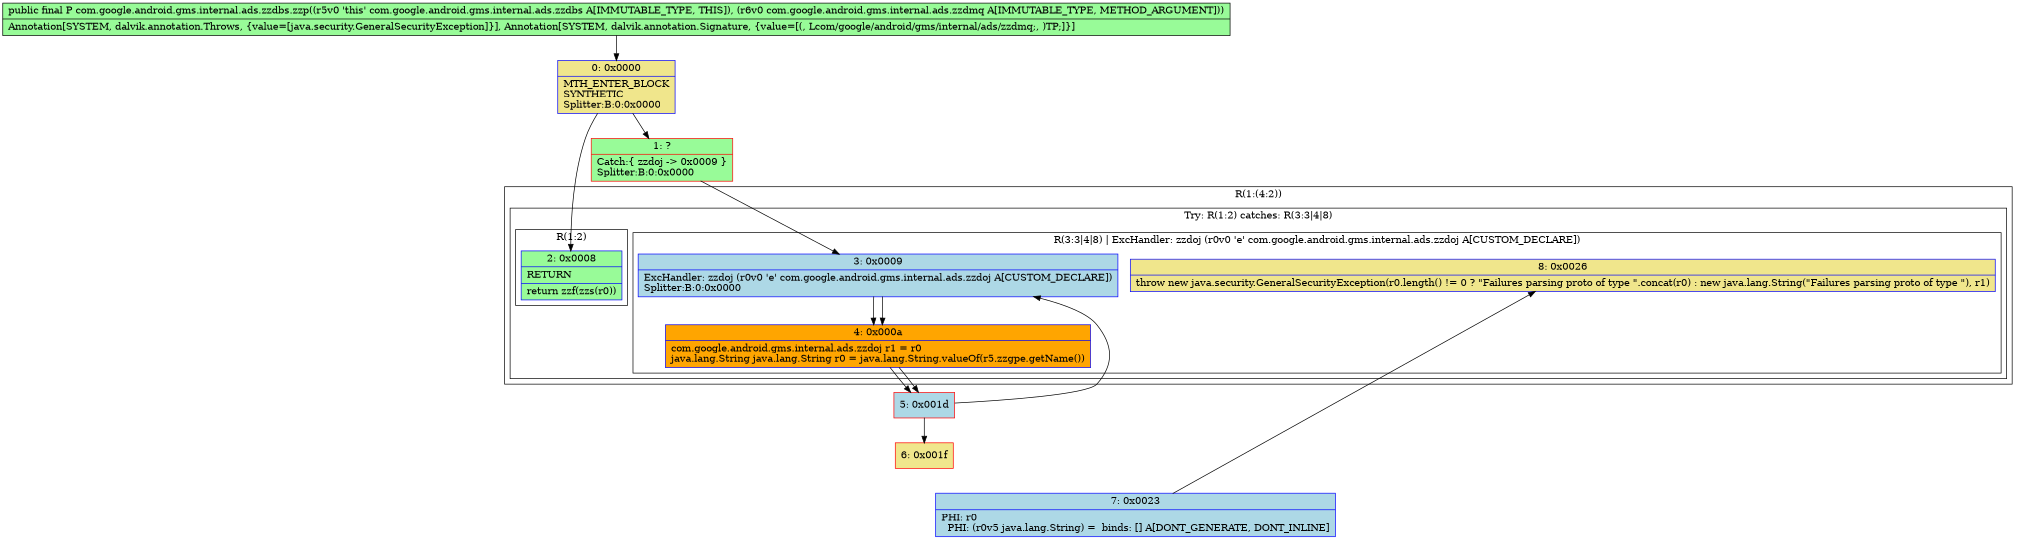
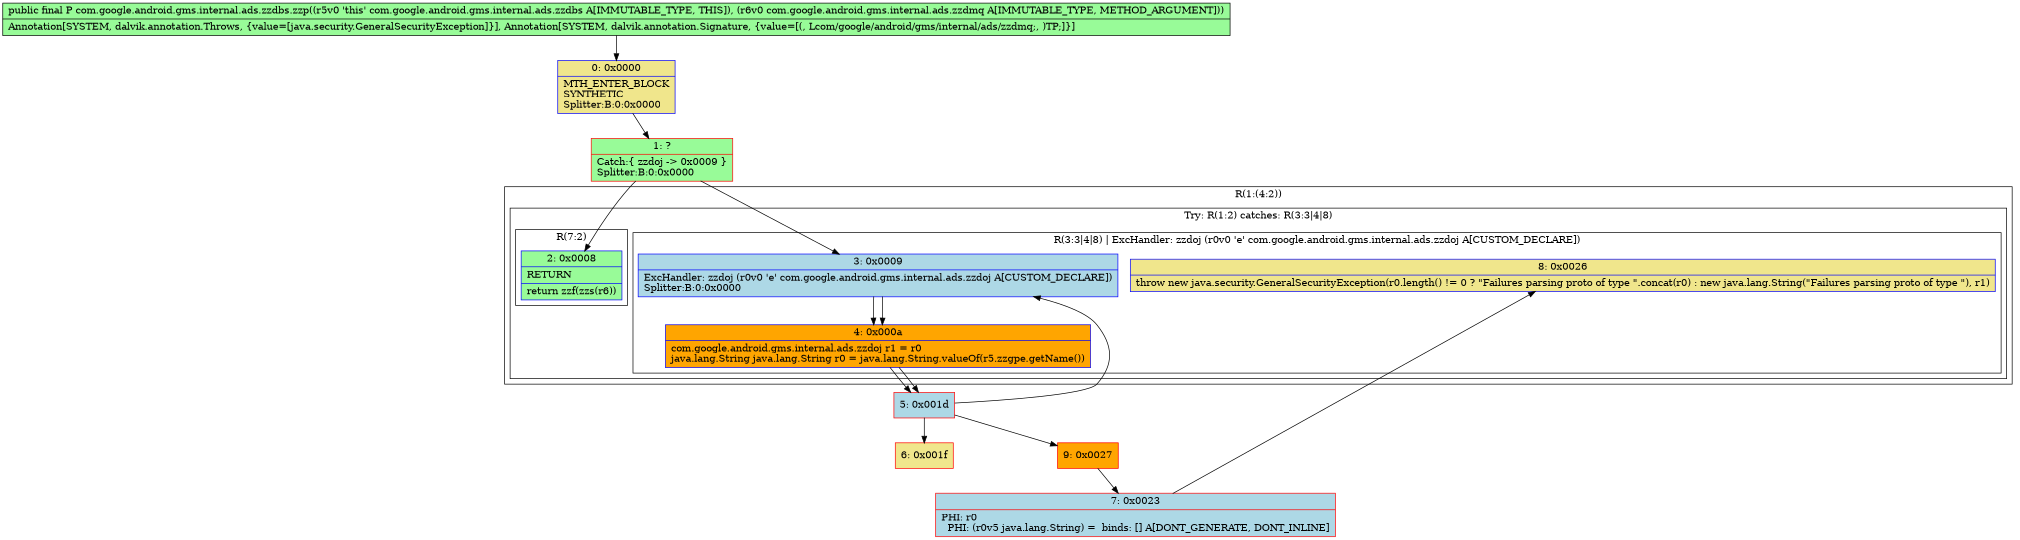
(576, 177) -> (609, 213)
(572, 237) -> (572, 237)
(572, 291) -> (572, 291)
none -> (1088, 456)
(1136, 515) -> (1136, 515)
